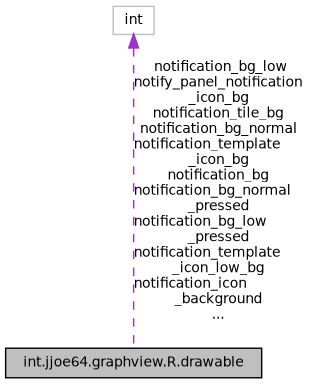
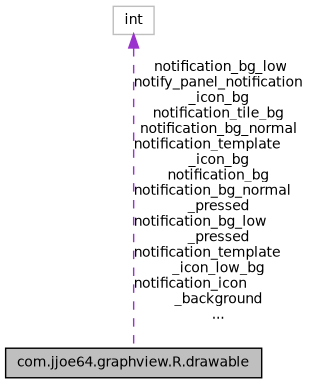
(134, 363) -> (134, 363)
